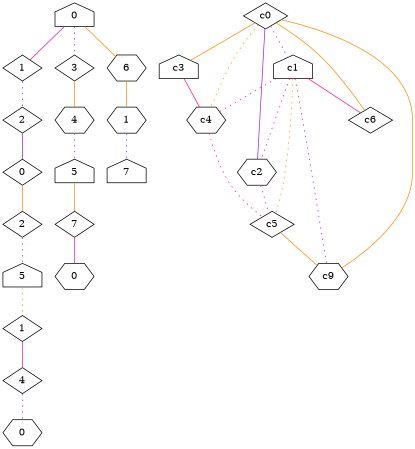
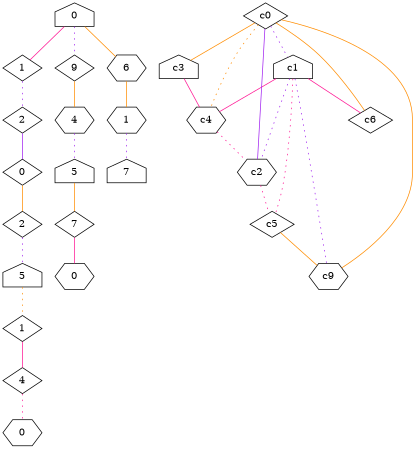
(75, 68) -> (75, 68)
(248, 95) -> (248, 95)
(275, 119) -> (275, 119)
(288, 147) -> (288, 147)
(228, 180) -> (232, 146)
